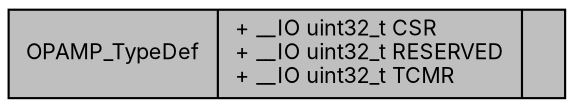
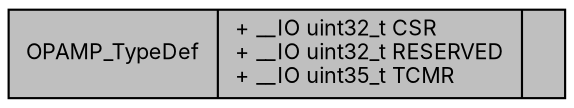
(346, 77) -> (346, 77)
